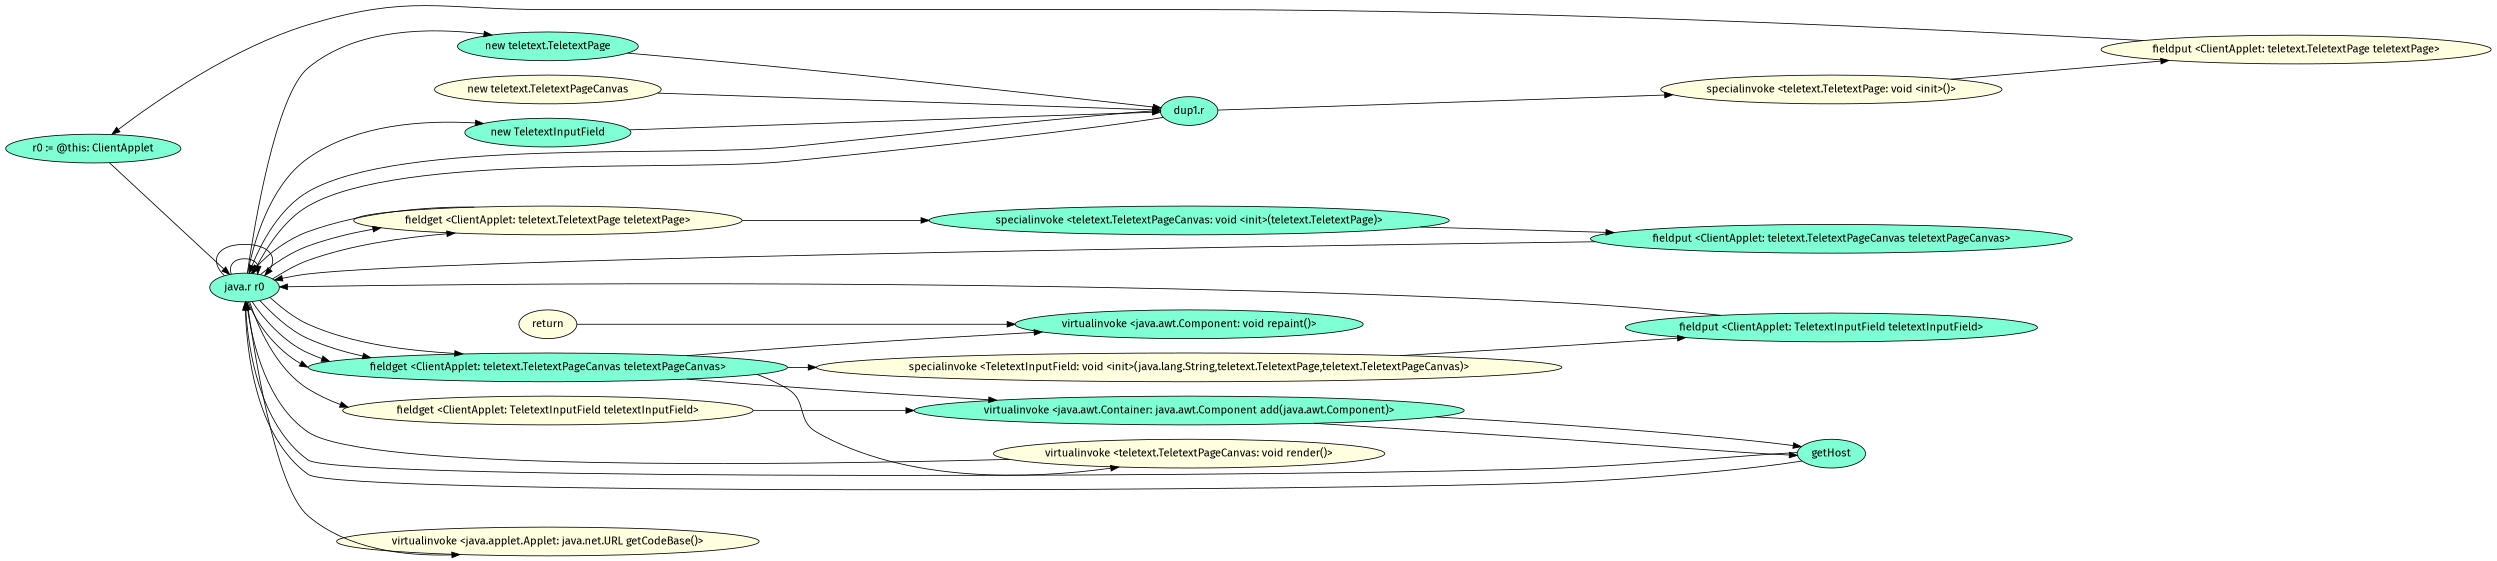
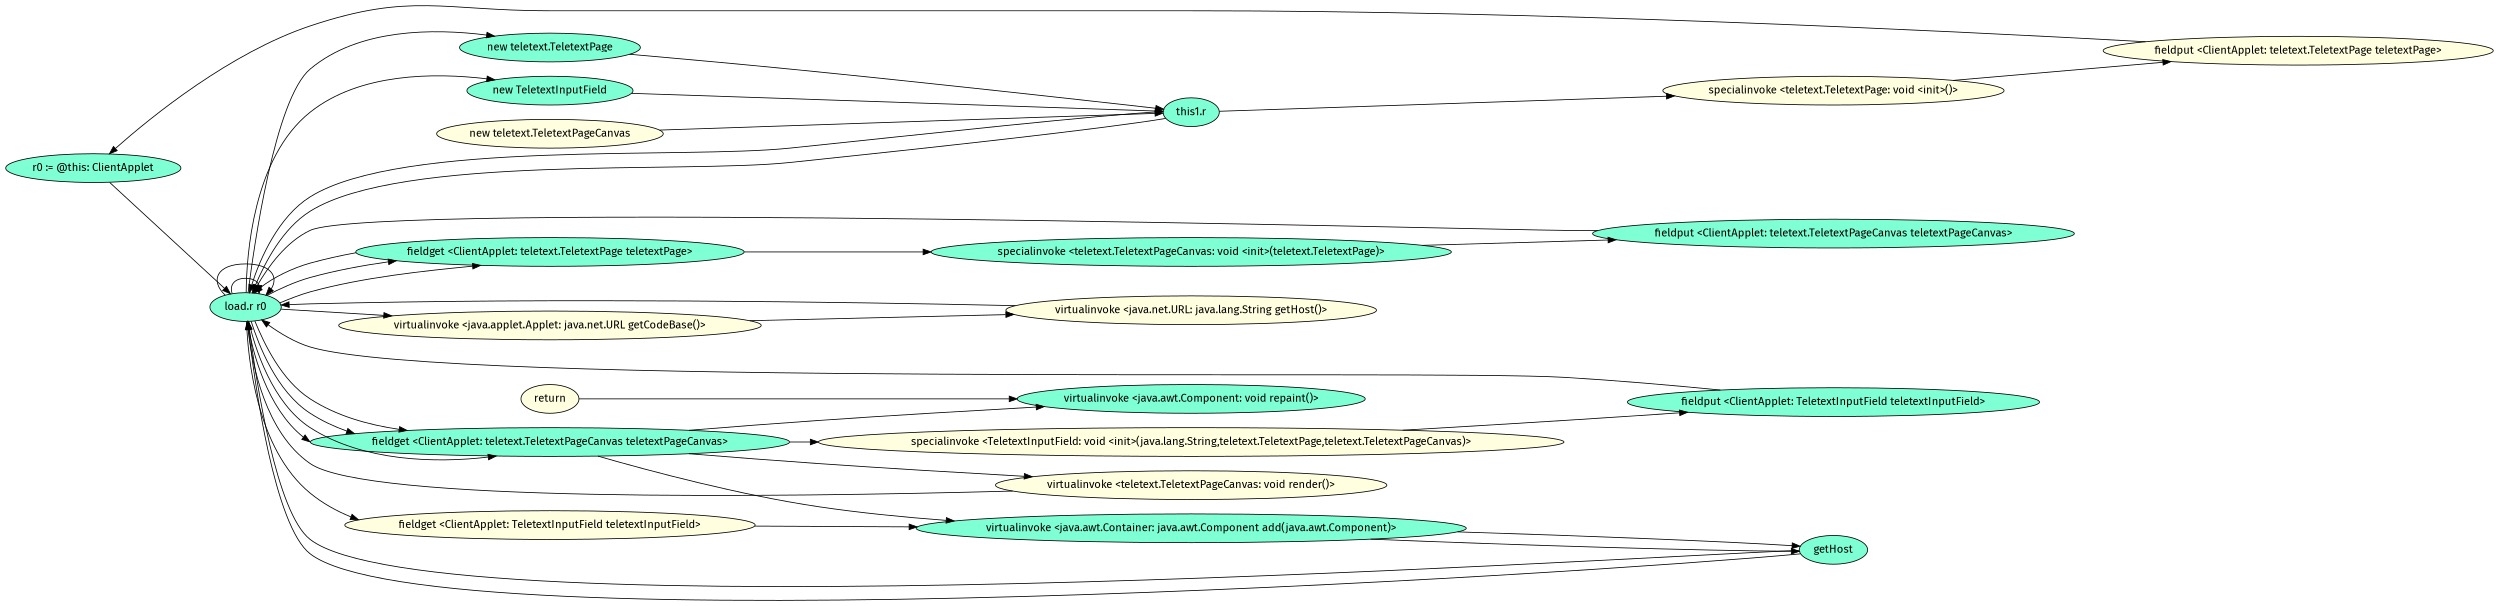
(1189, 111) -> (1191, 112)
(548, 220) -> (550, 252)
(245, 288) -> (246, 307)
none -> (1191, 310)
